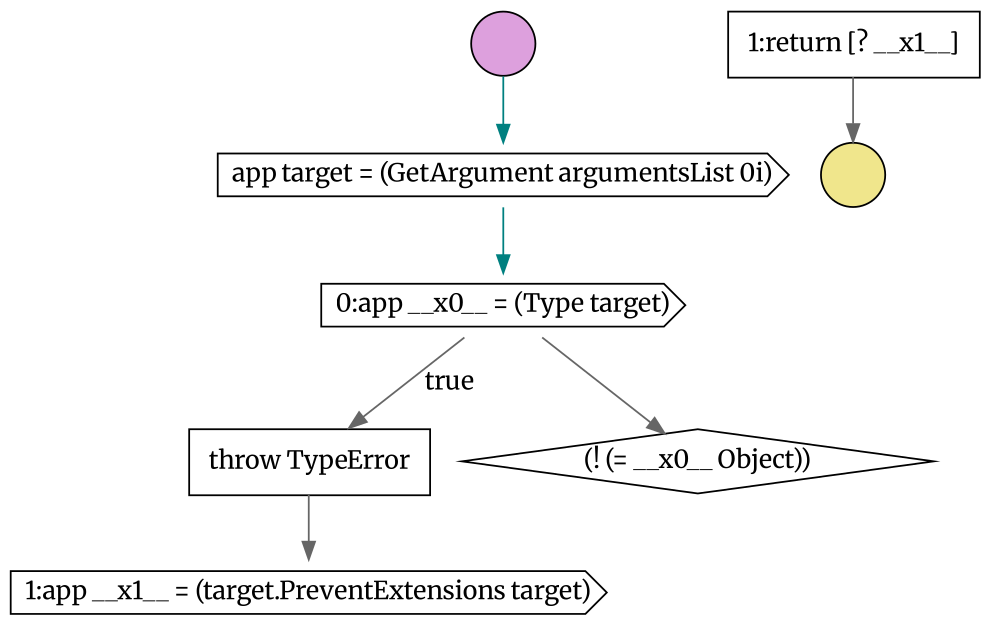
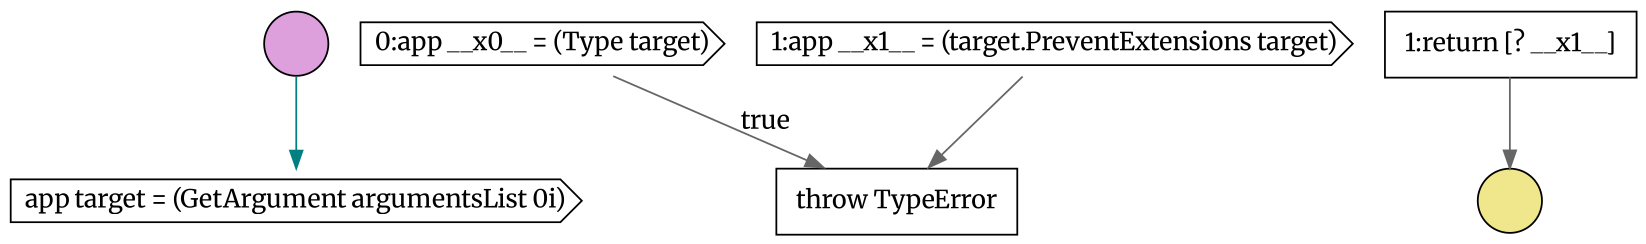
(503, 231) -> none
(698, 461) -> none
(309, 518) -> (982, 116)
